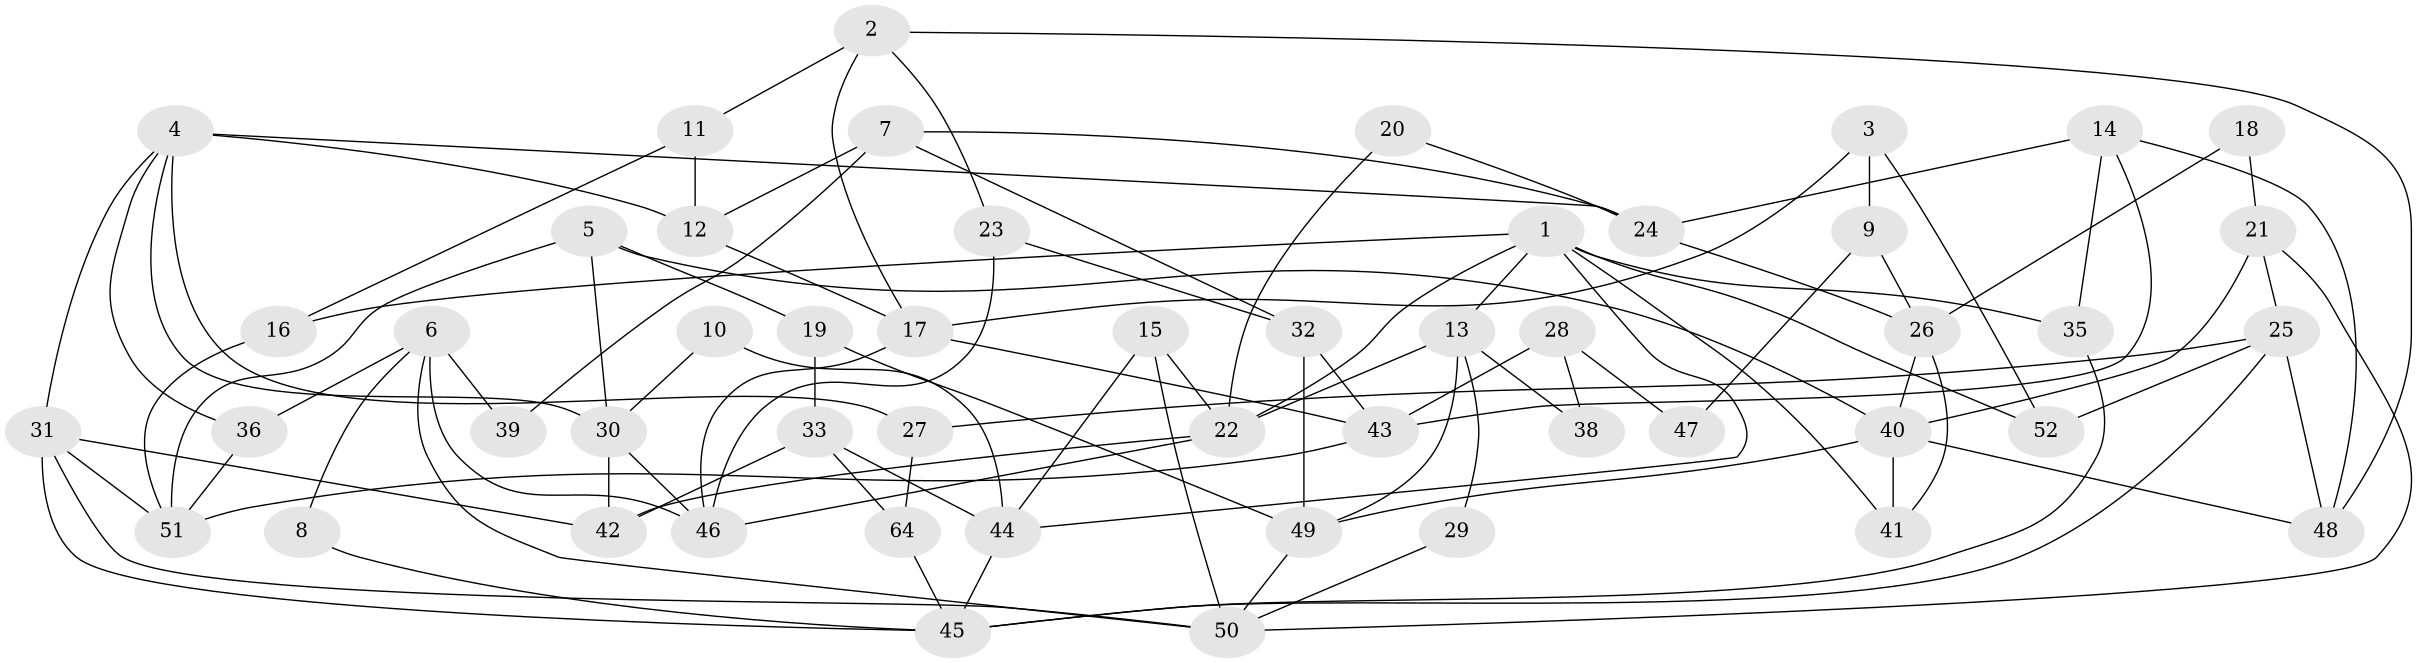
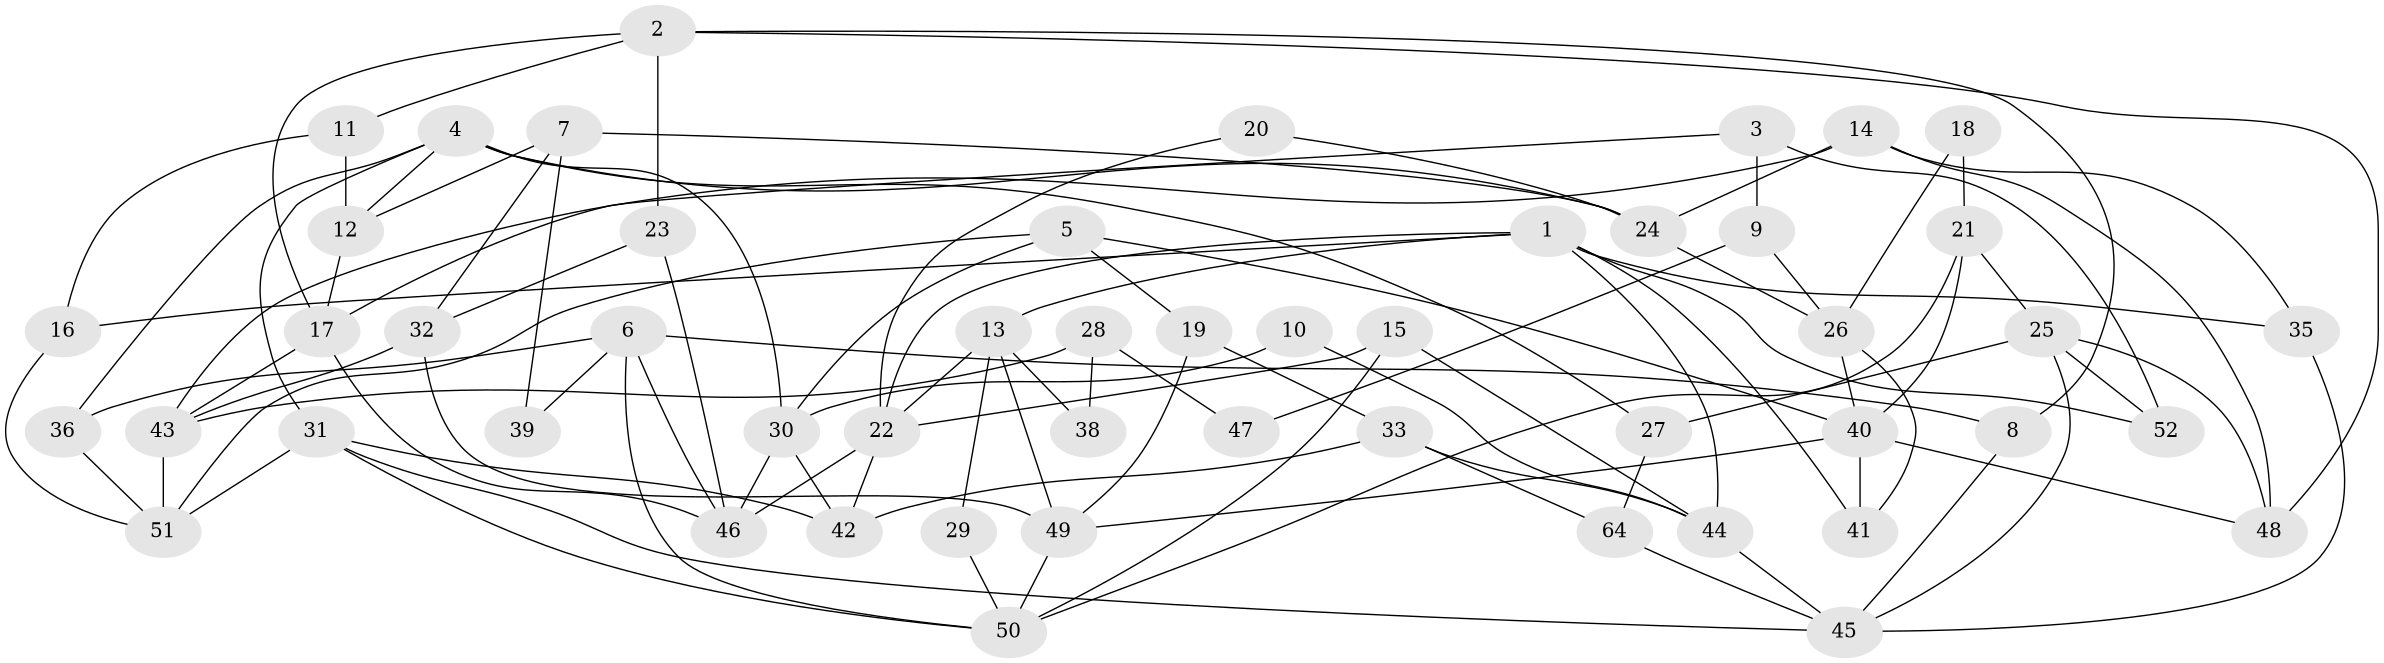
none -> (1542, 45)
